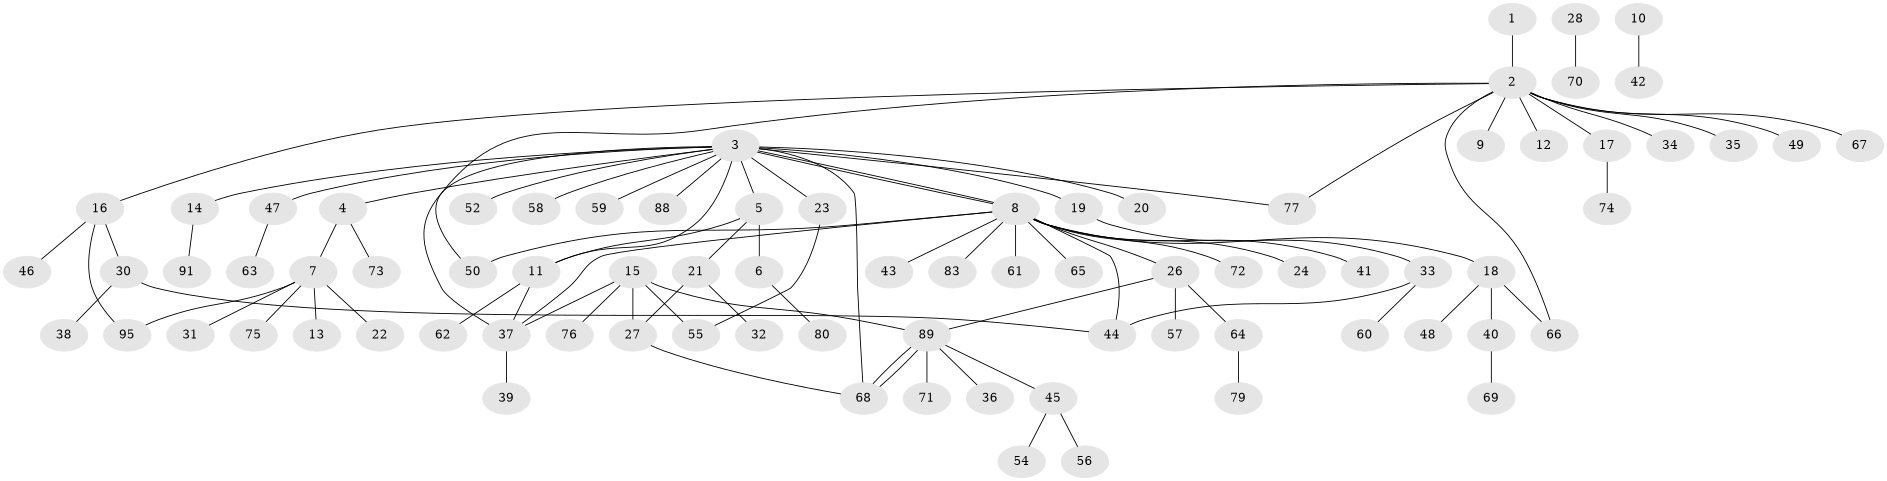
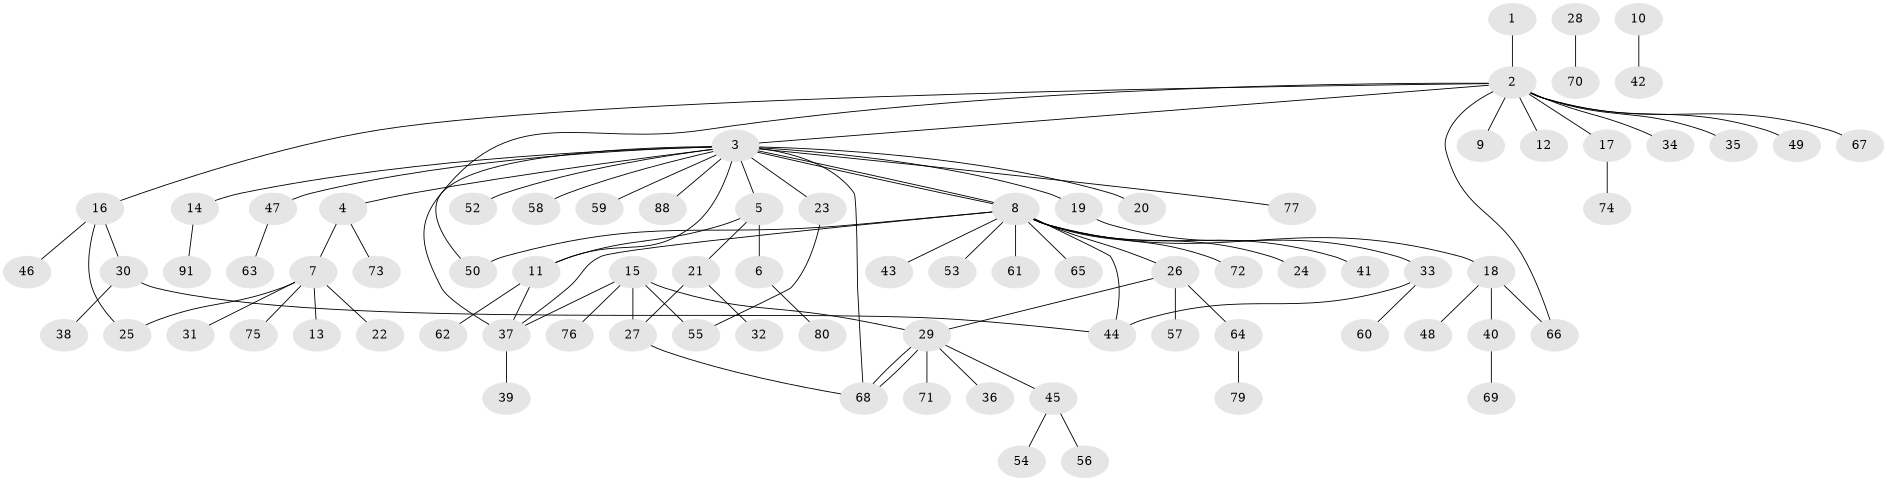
(1399, 142) -> (1124, 114)
(952, 272) -> (952, 272)
(127, 335) -> (127, 335)
(927, 335) -> (927, 335)
